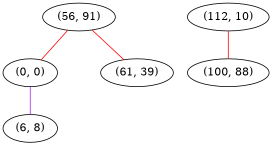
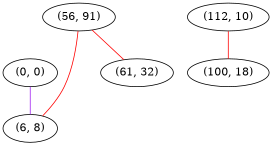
(54, 45) -> (68, 77)
(137, 73) -> (137, 73)
(228, 73) -> (228, 73)
